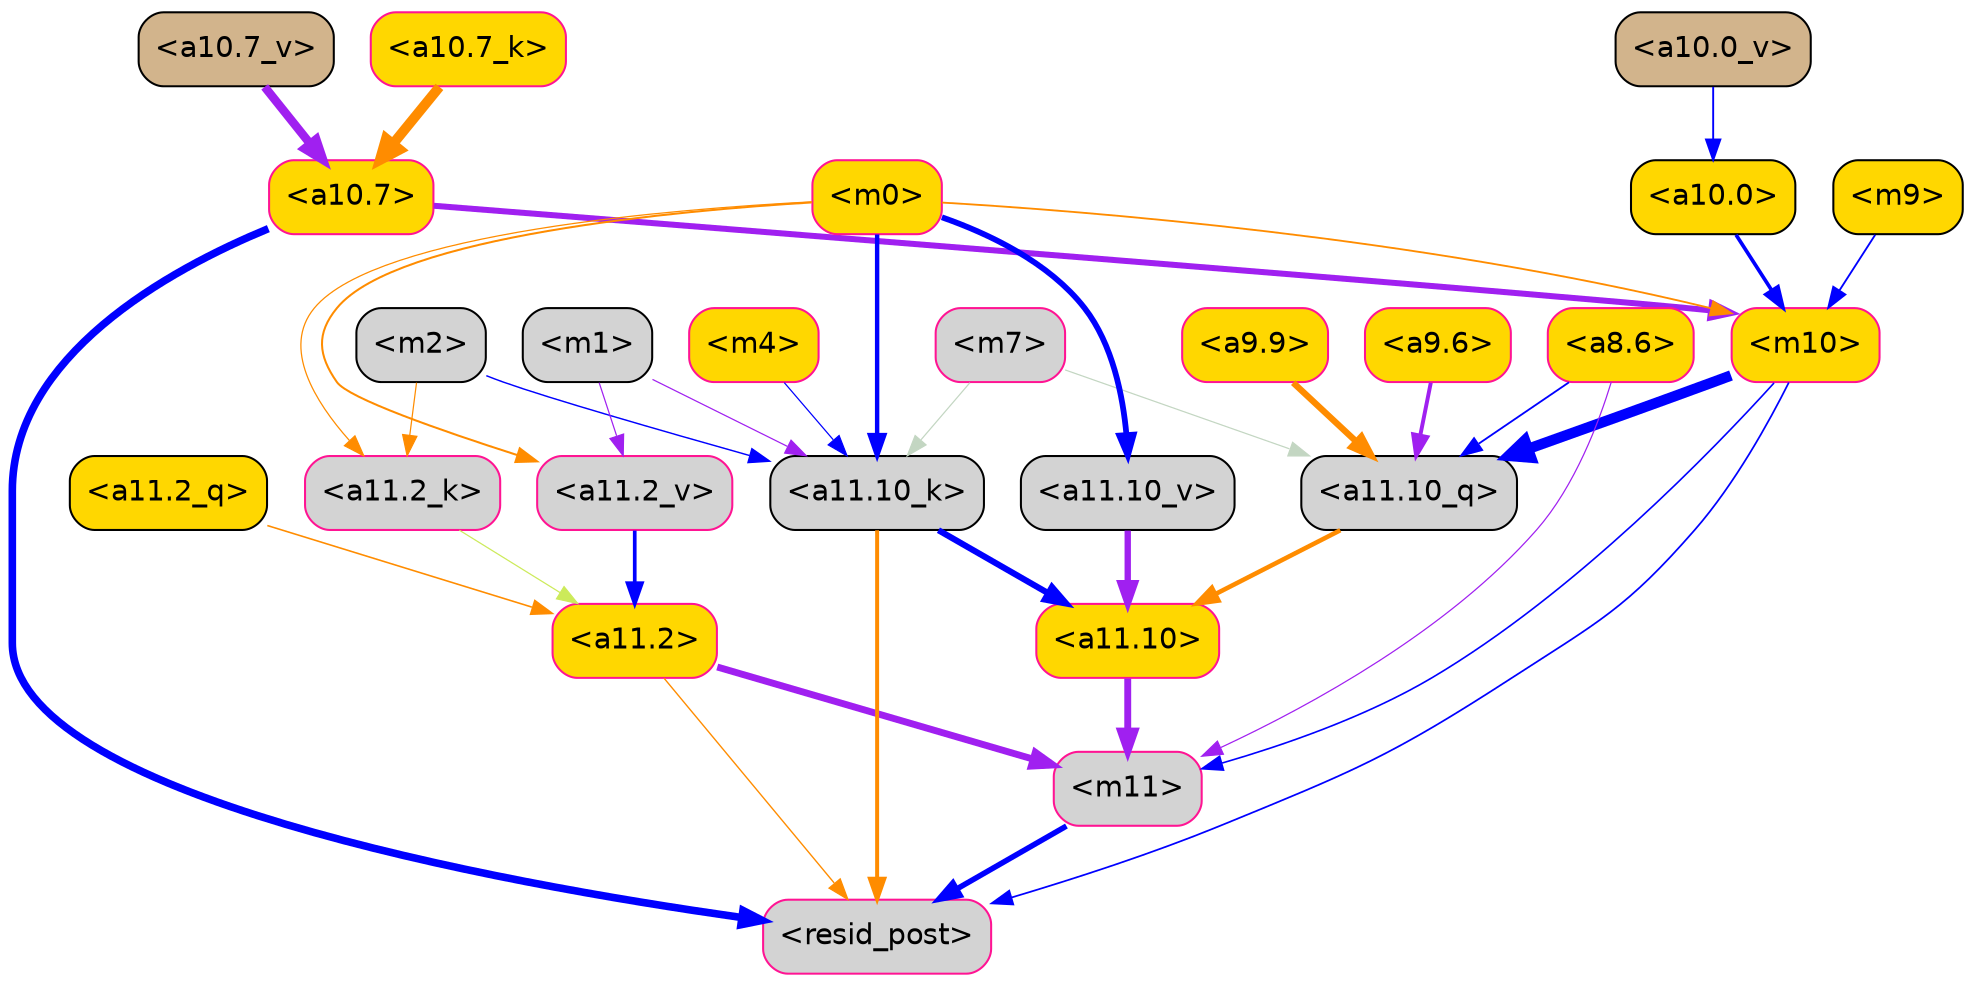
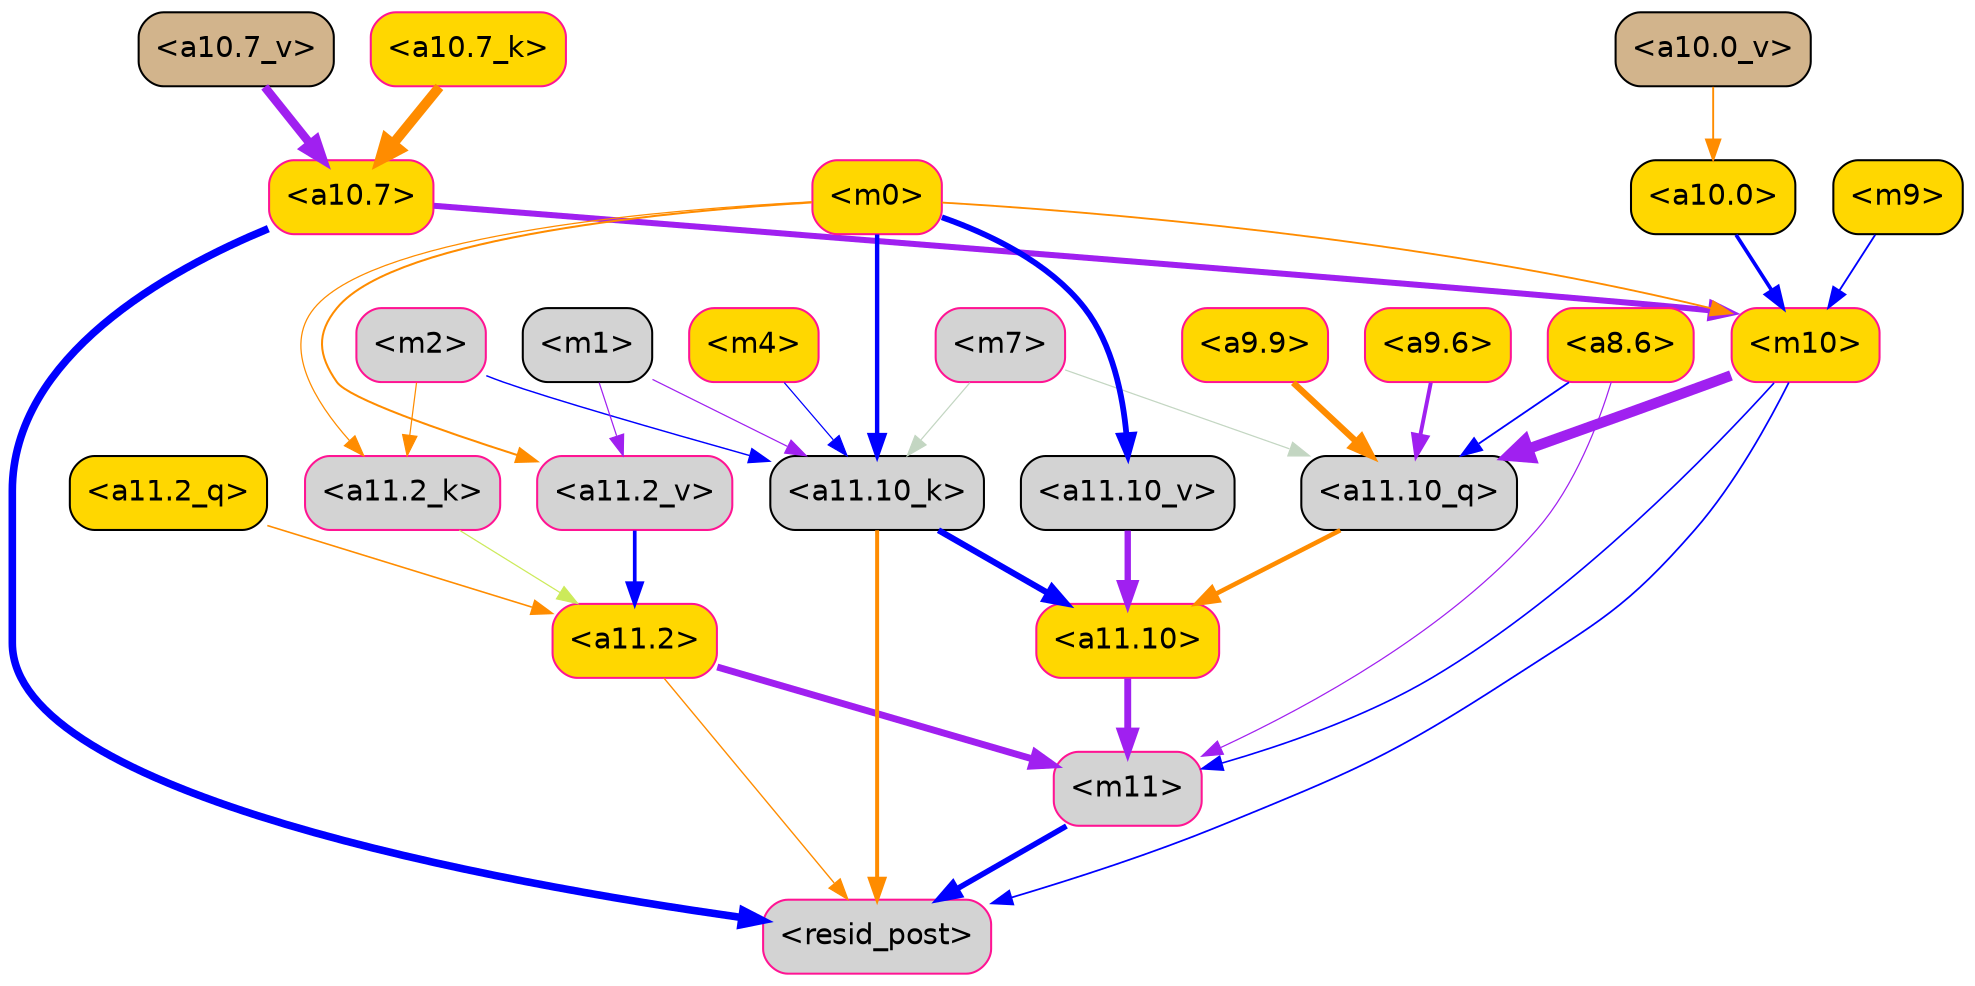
(1713, 113) -> (1713, 113)
(421, 345) -> (421, 345)
(1630, 413) -> (1630, 413)
